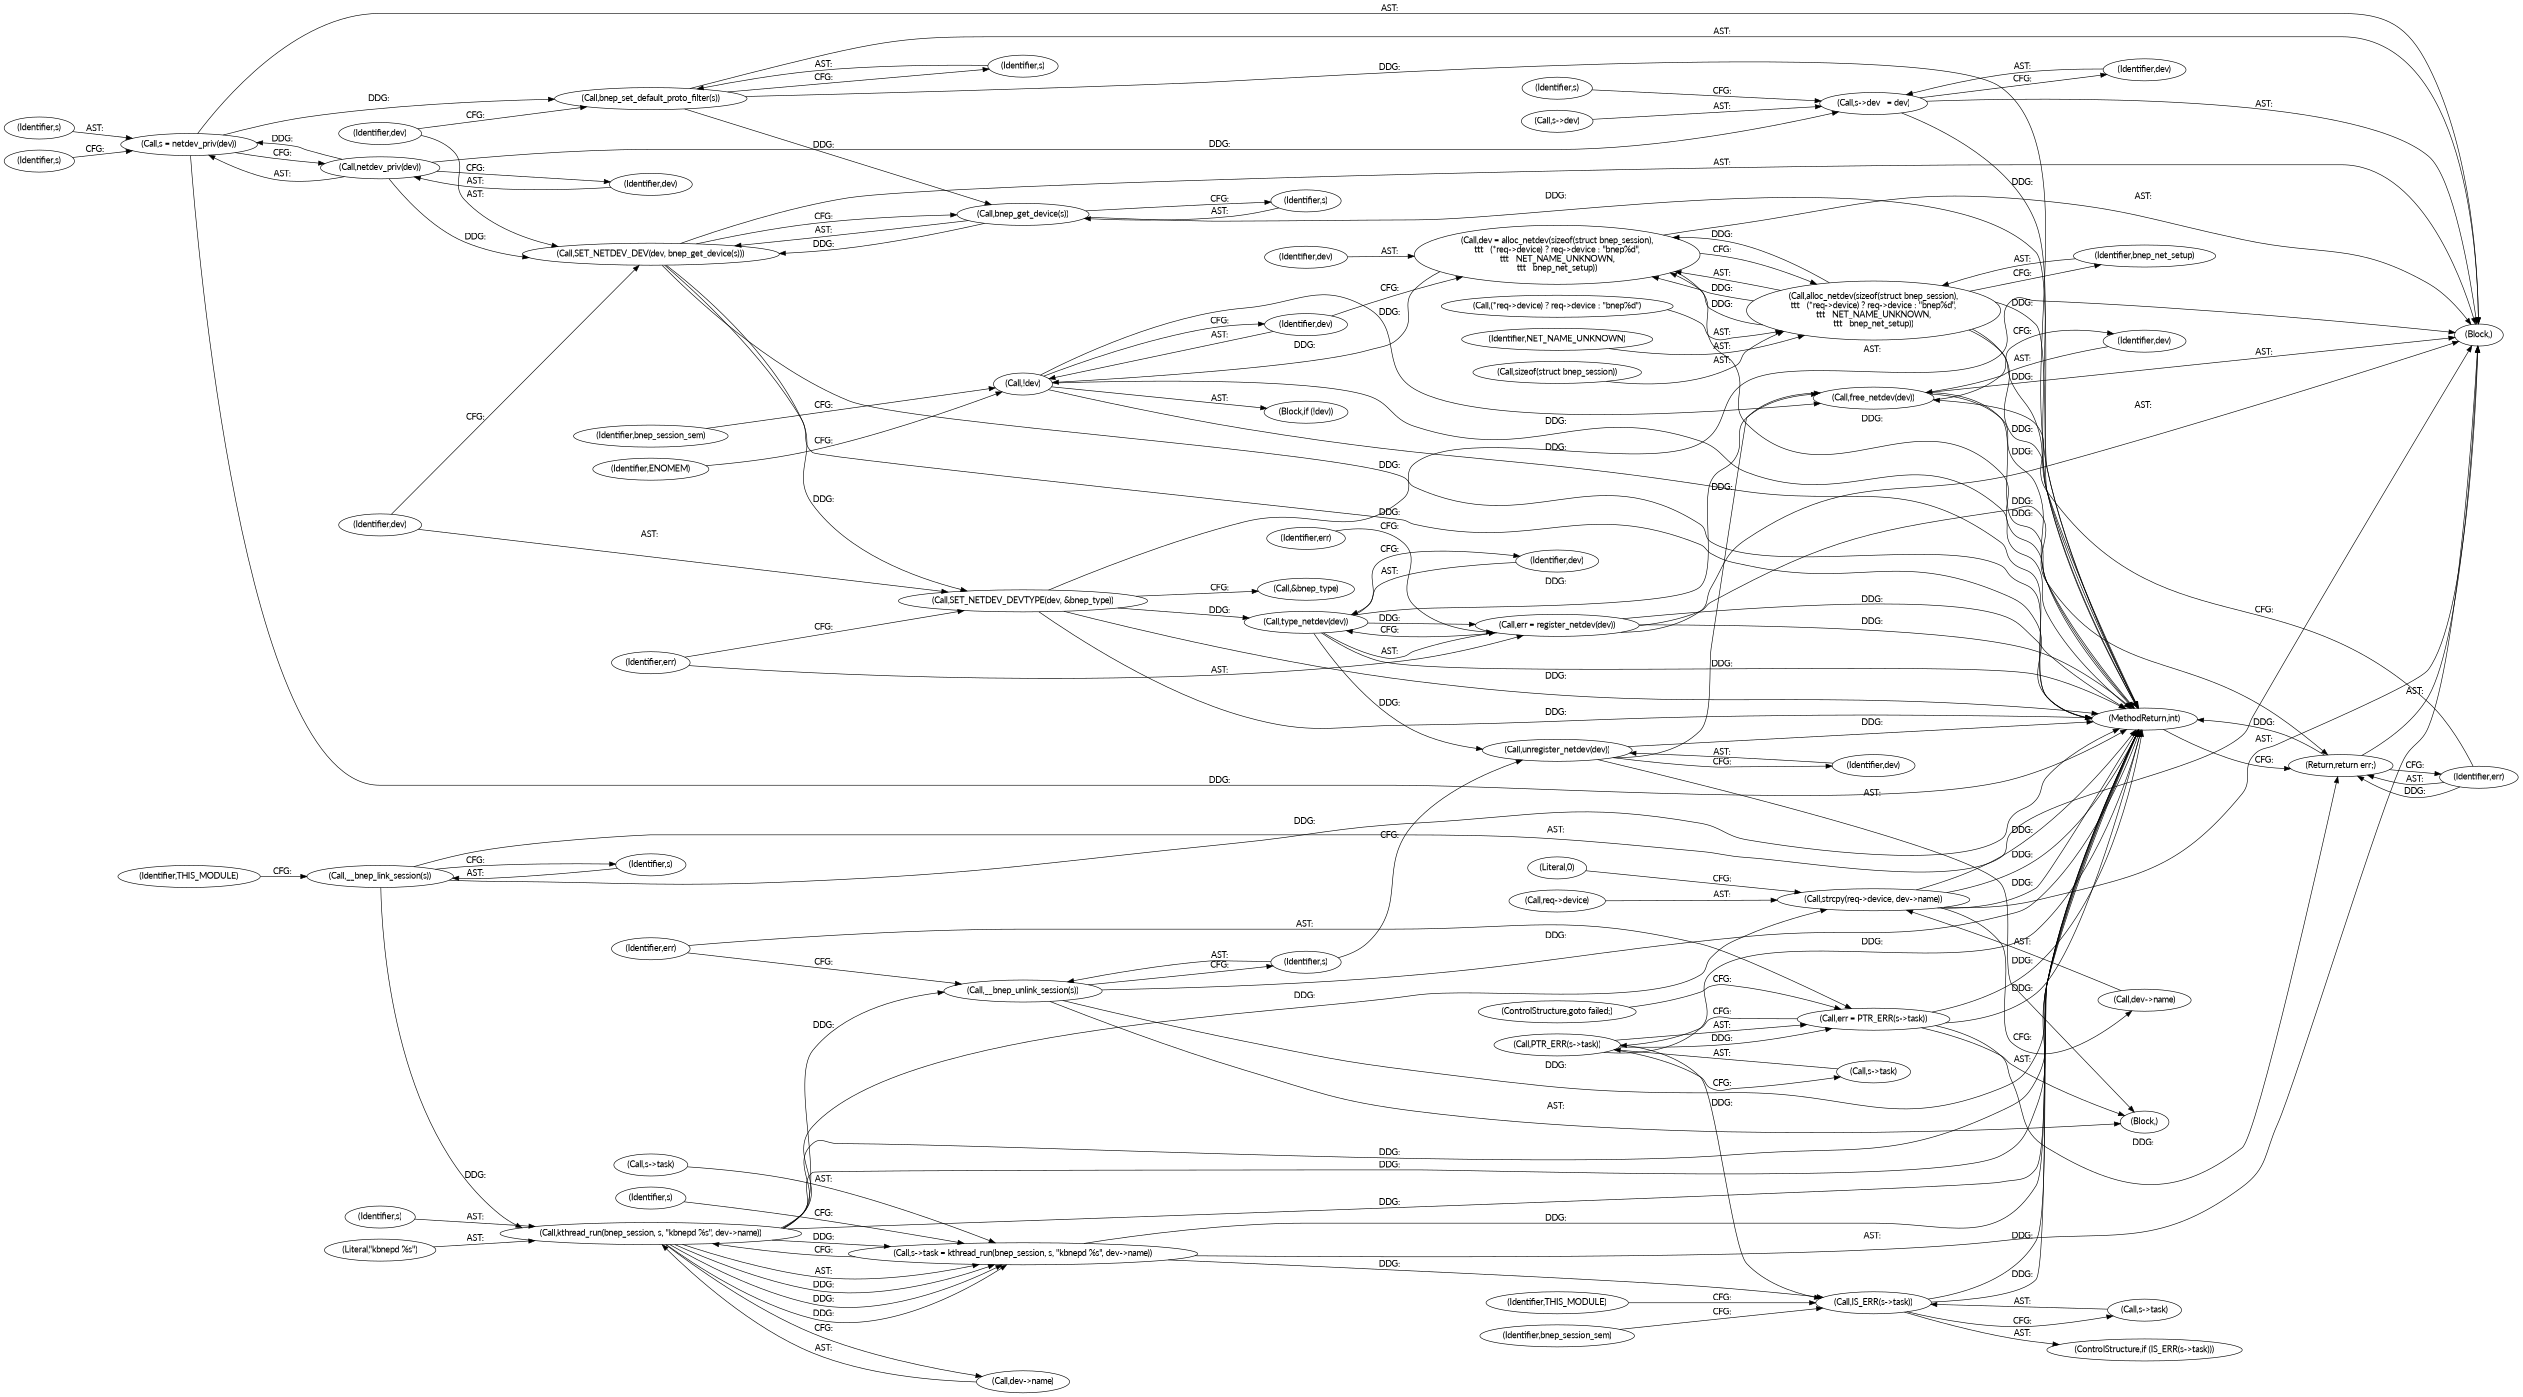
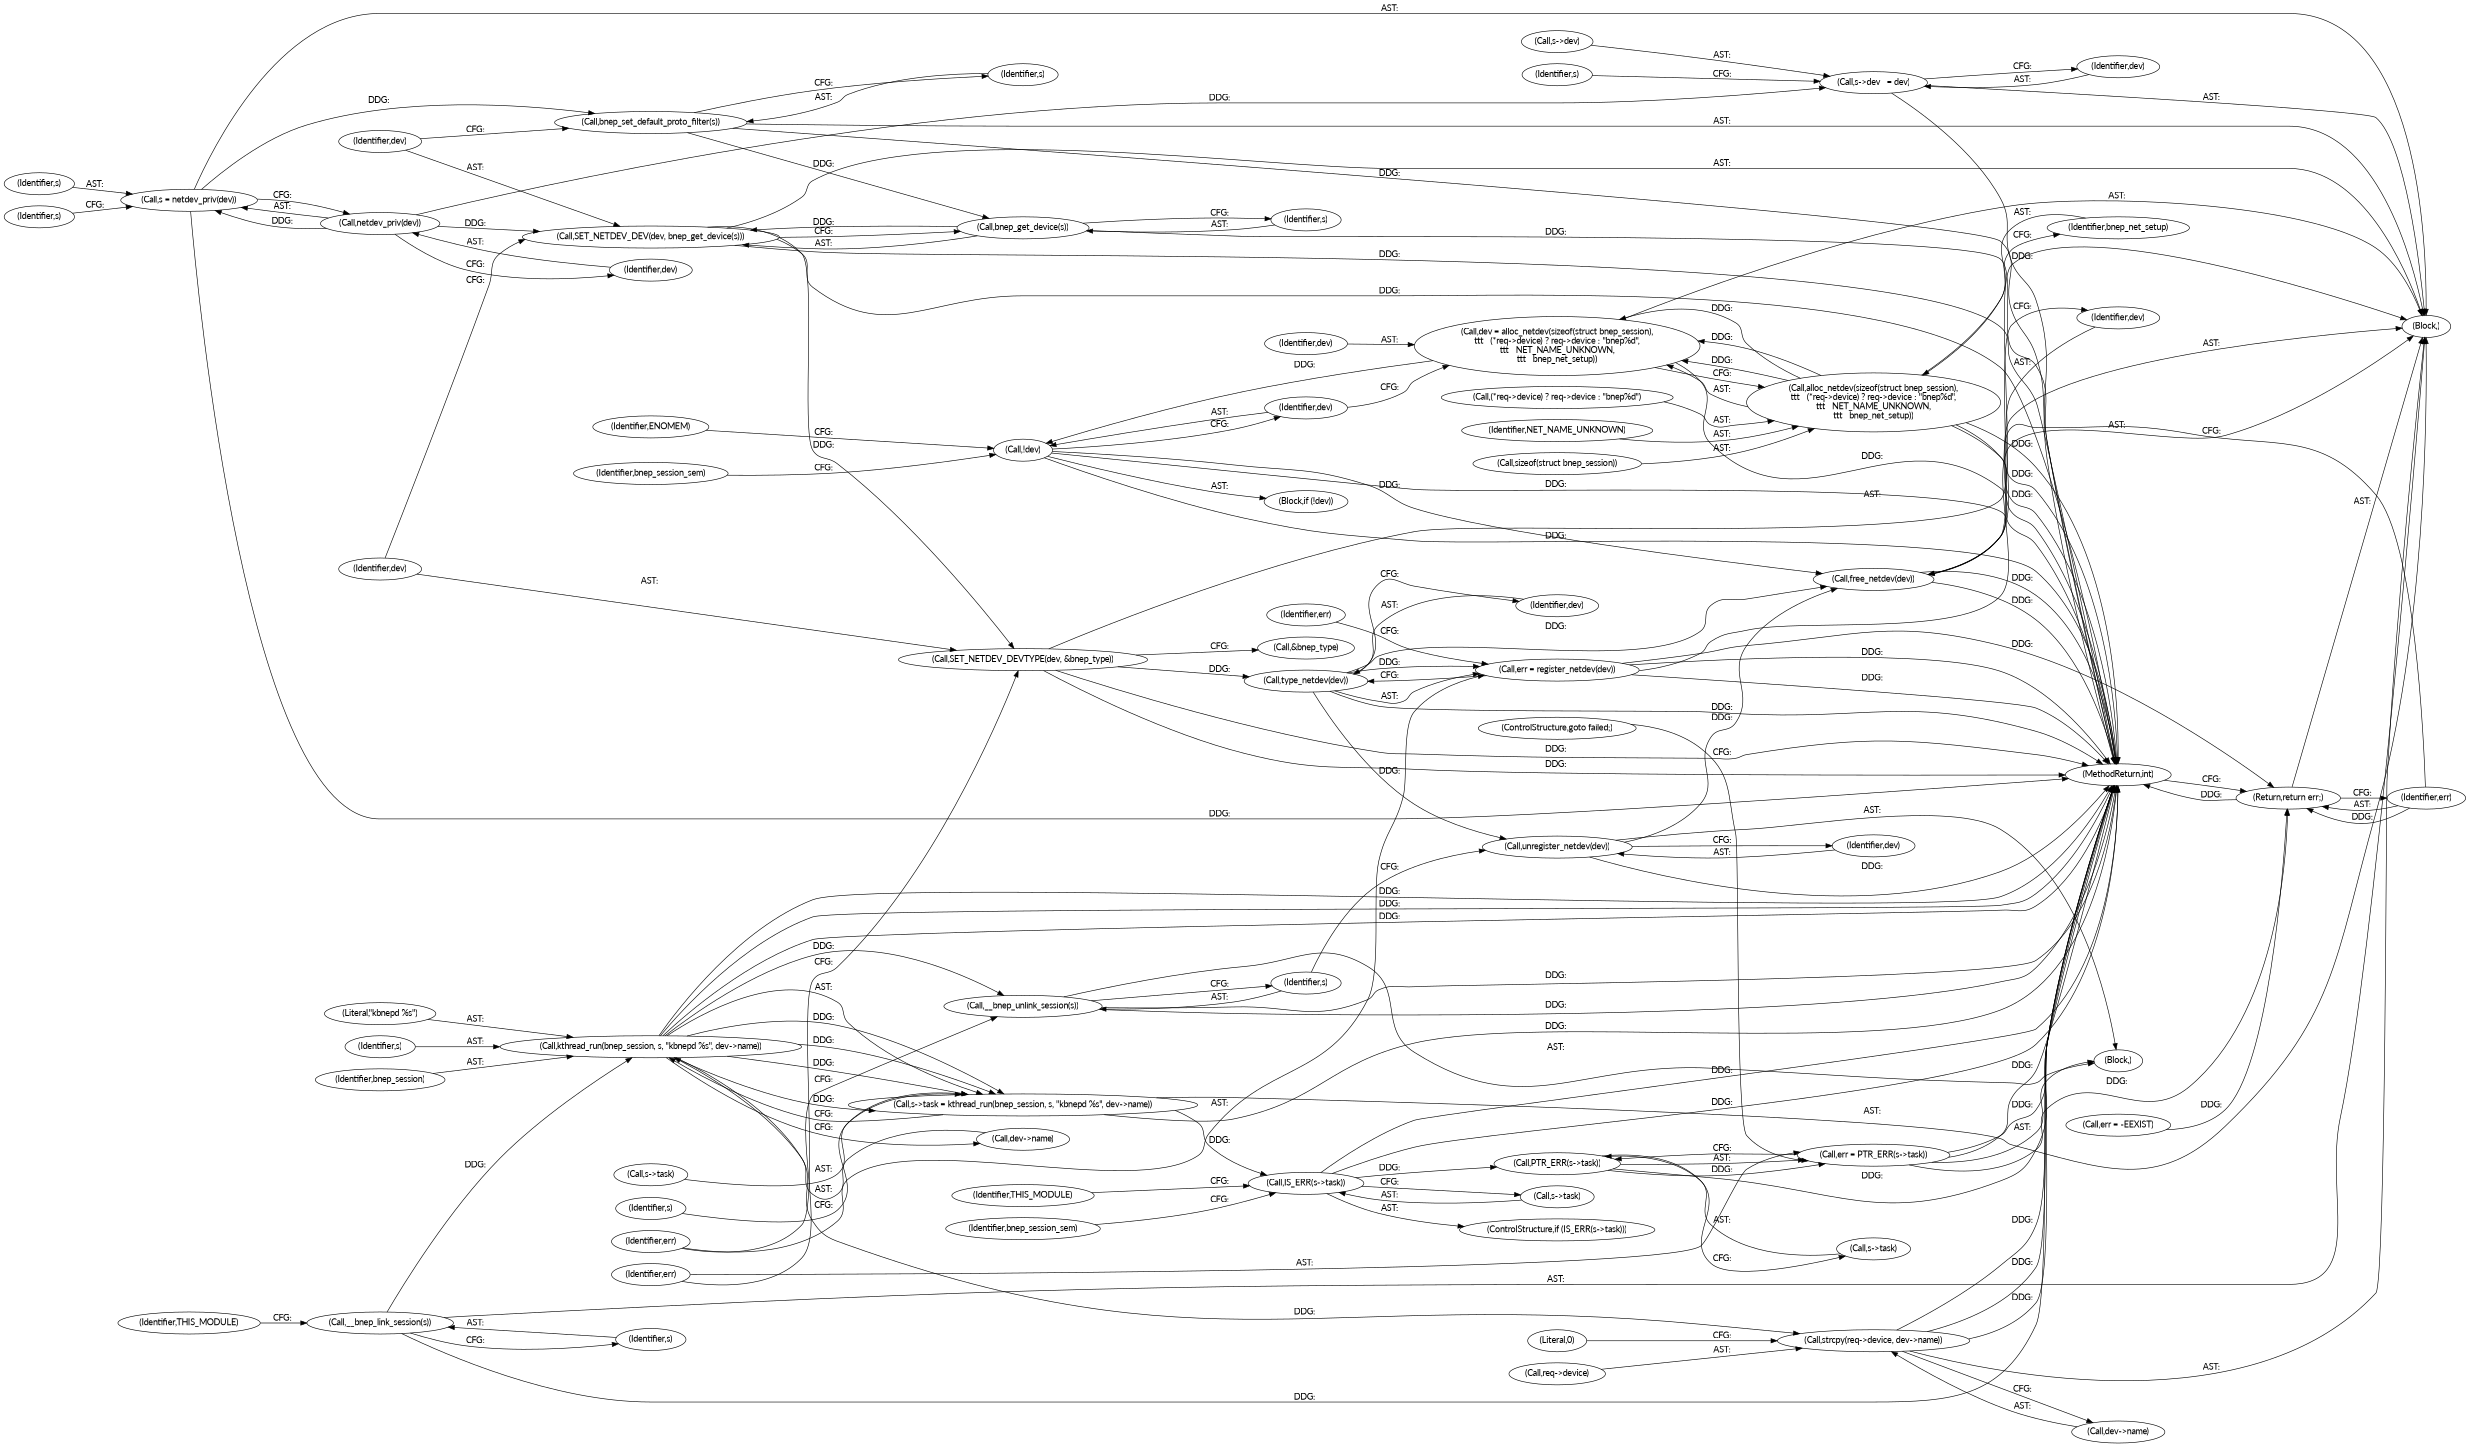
none -> (380, 1080)
none -> (2118, 1125)
(1723, 1165) -> (1423, 1172)
